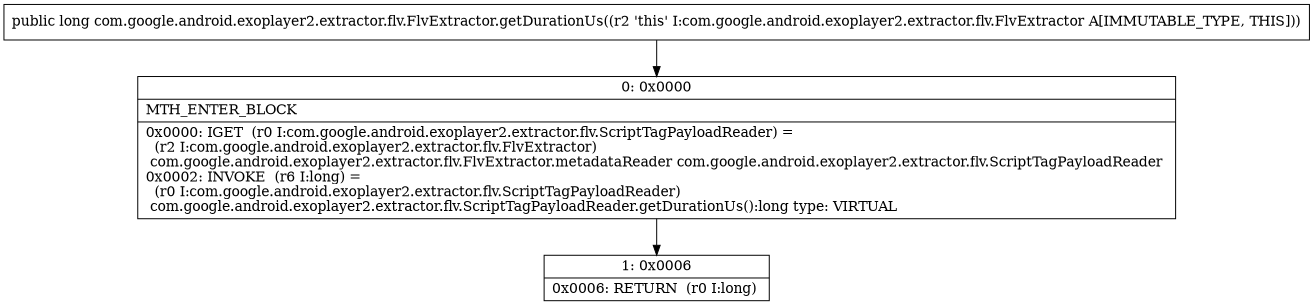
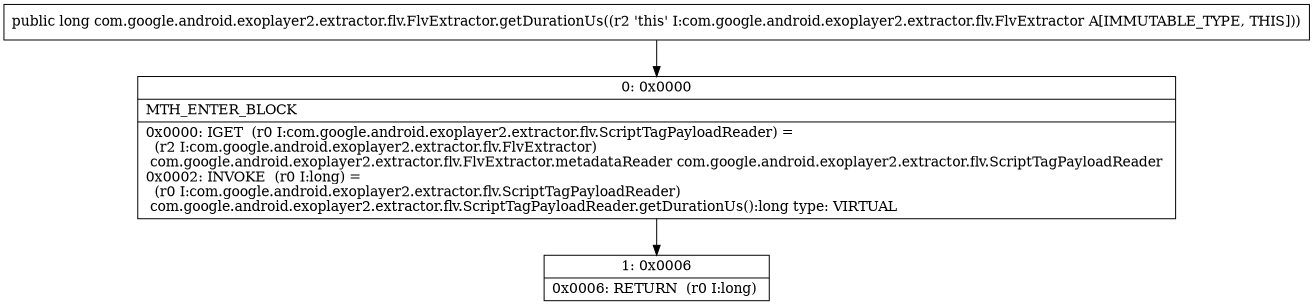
(256, 177) -> (256, 177)
